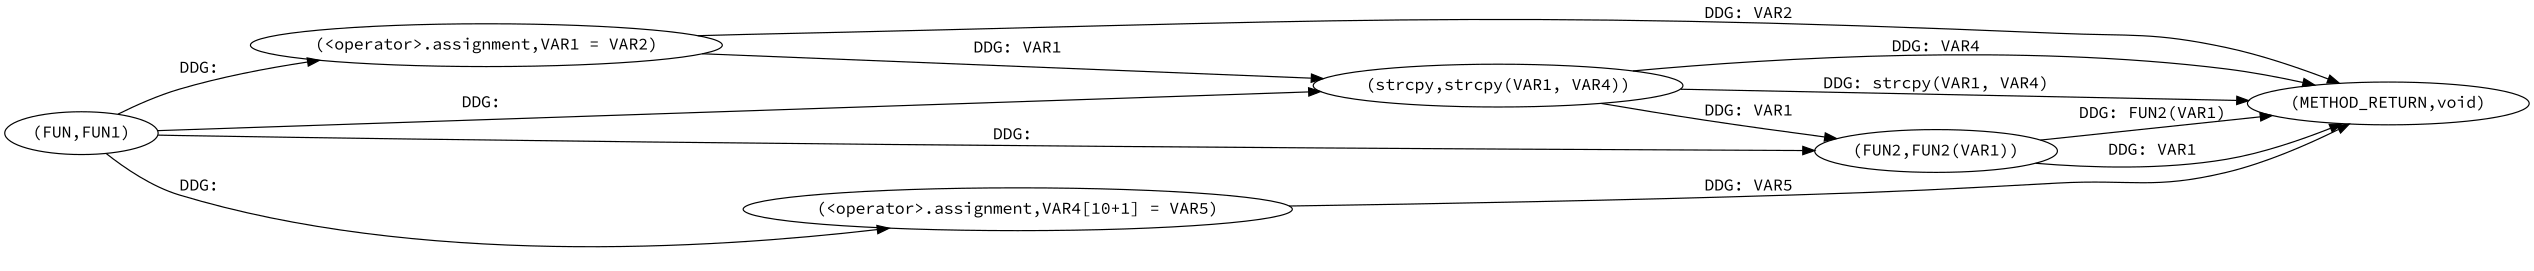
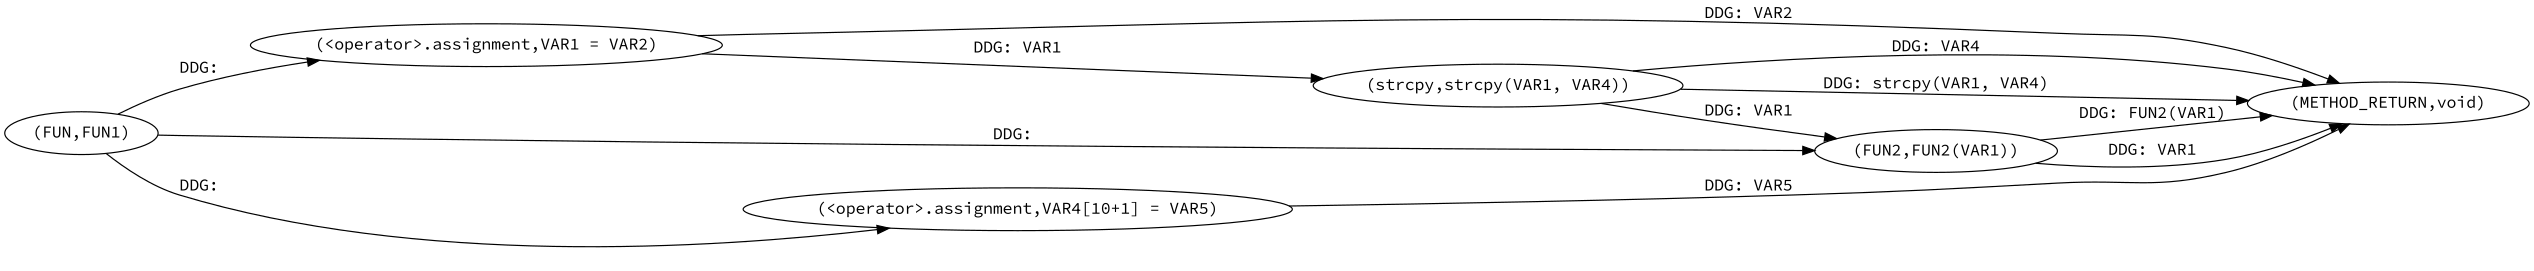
(733, 111) -> none
